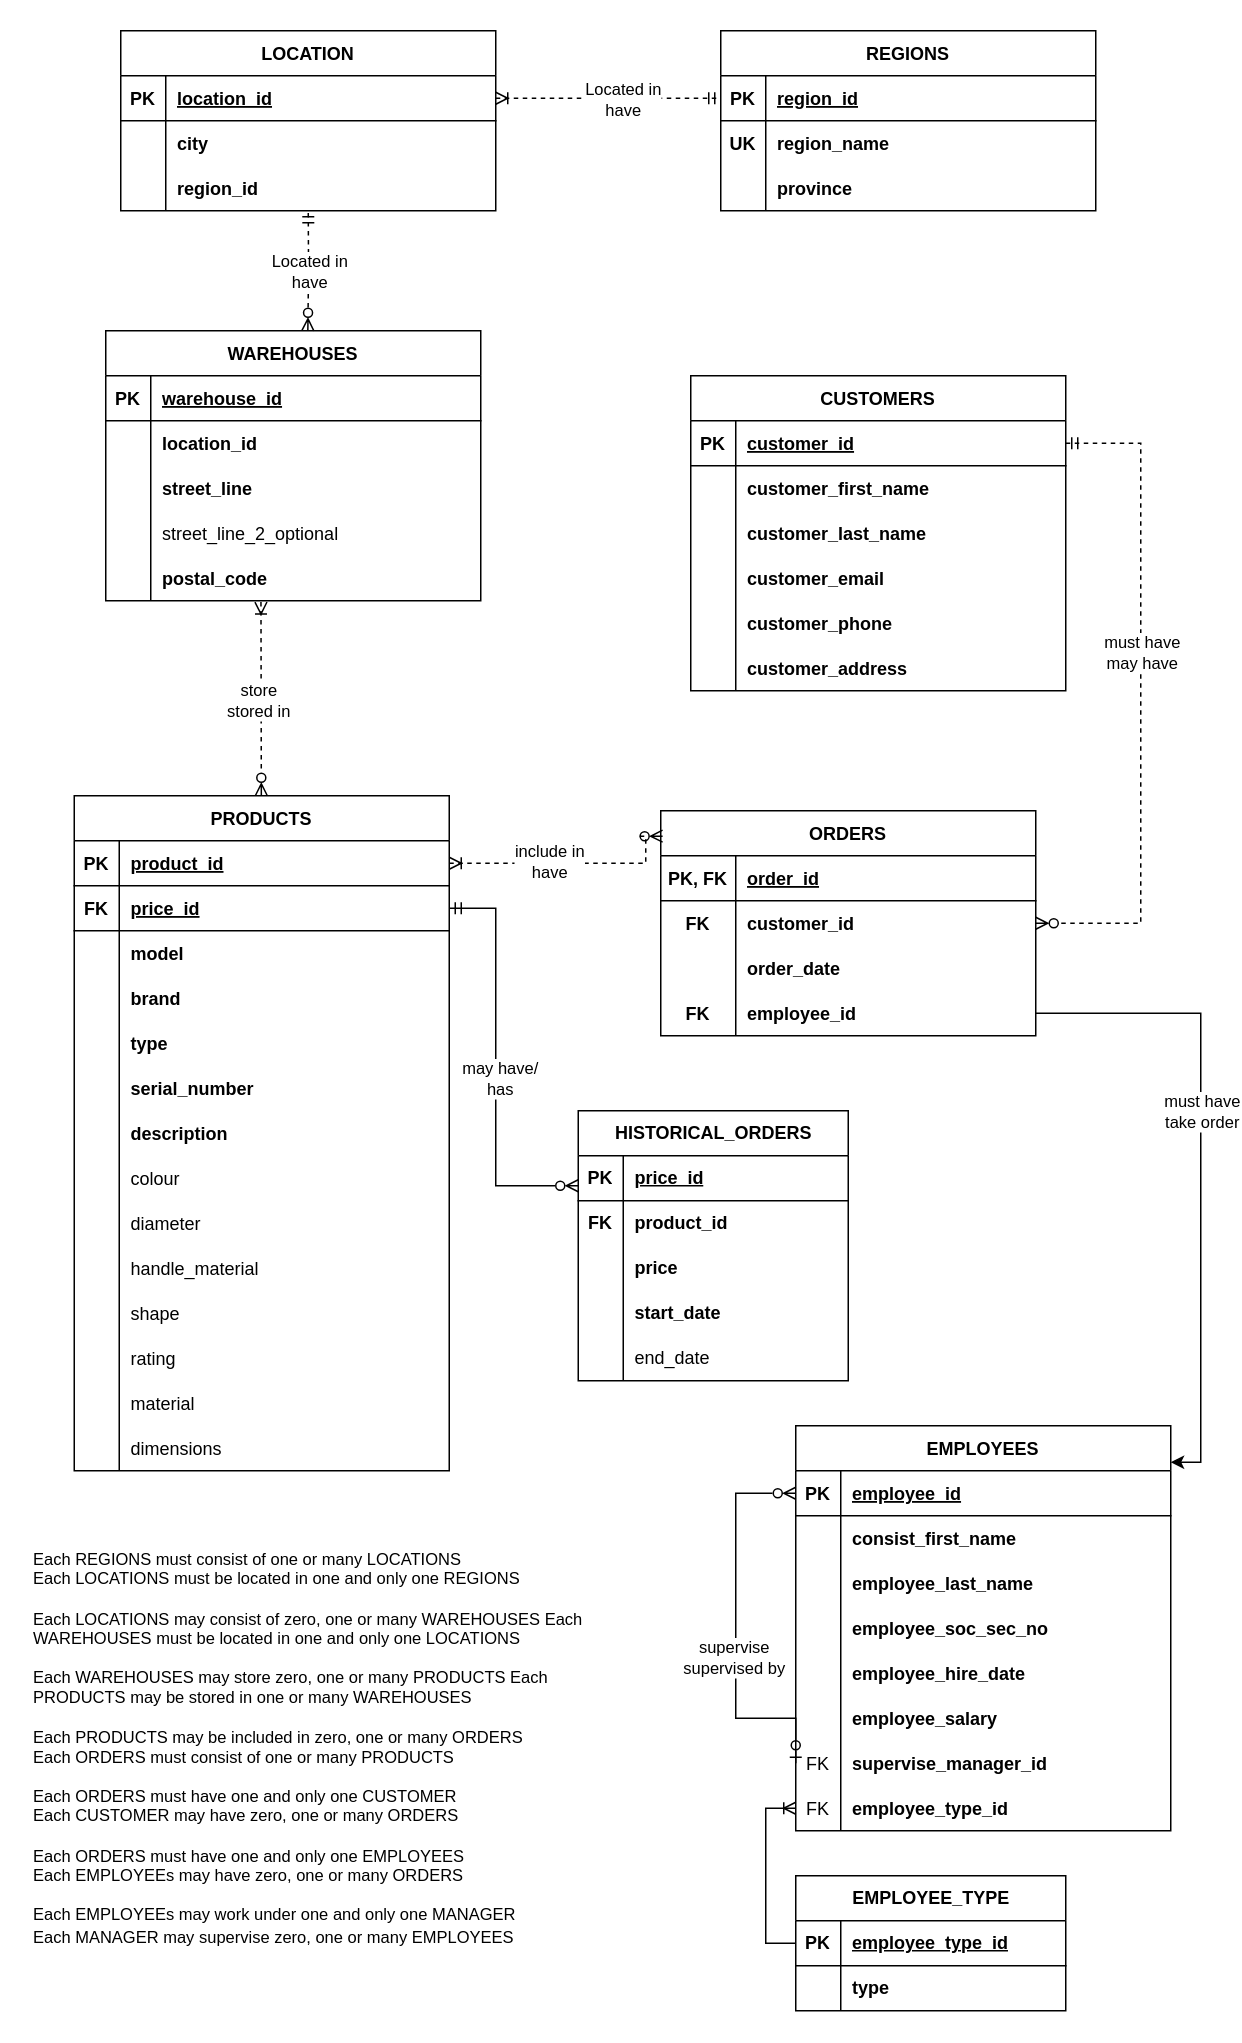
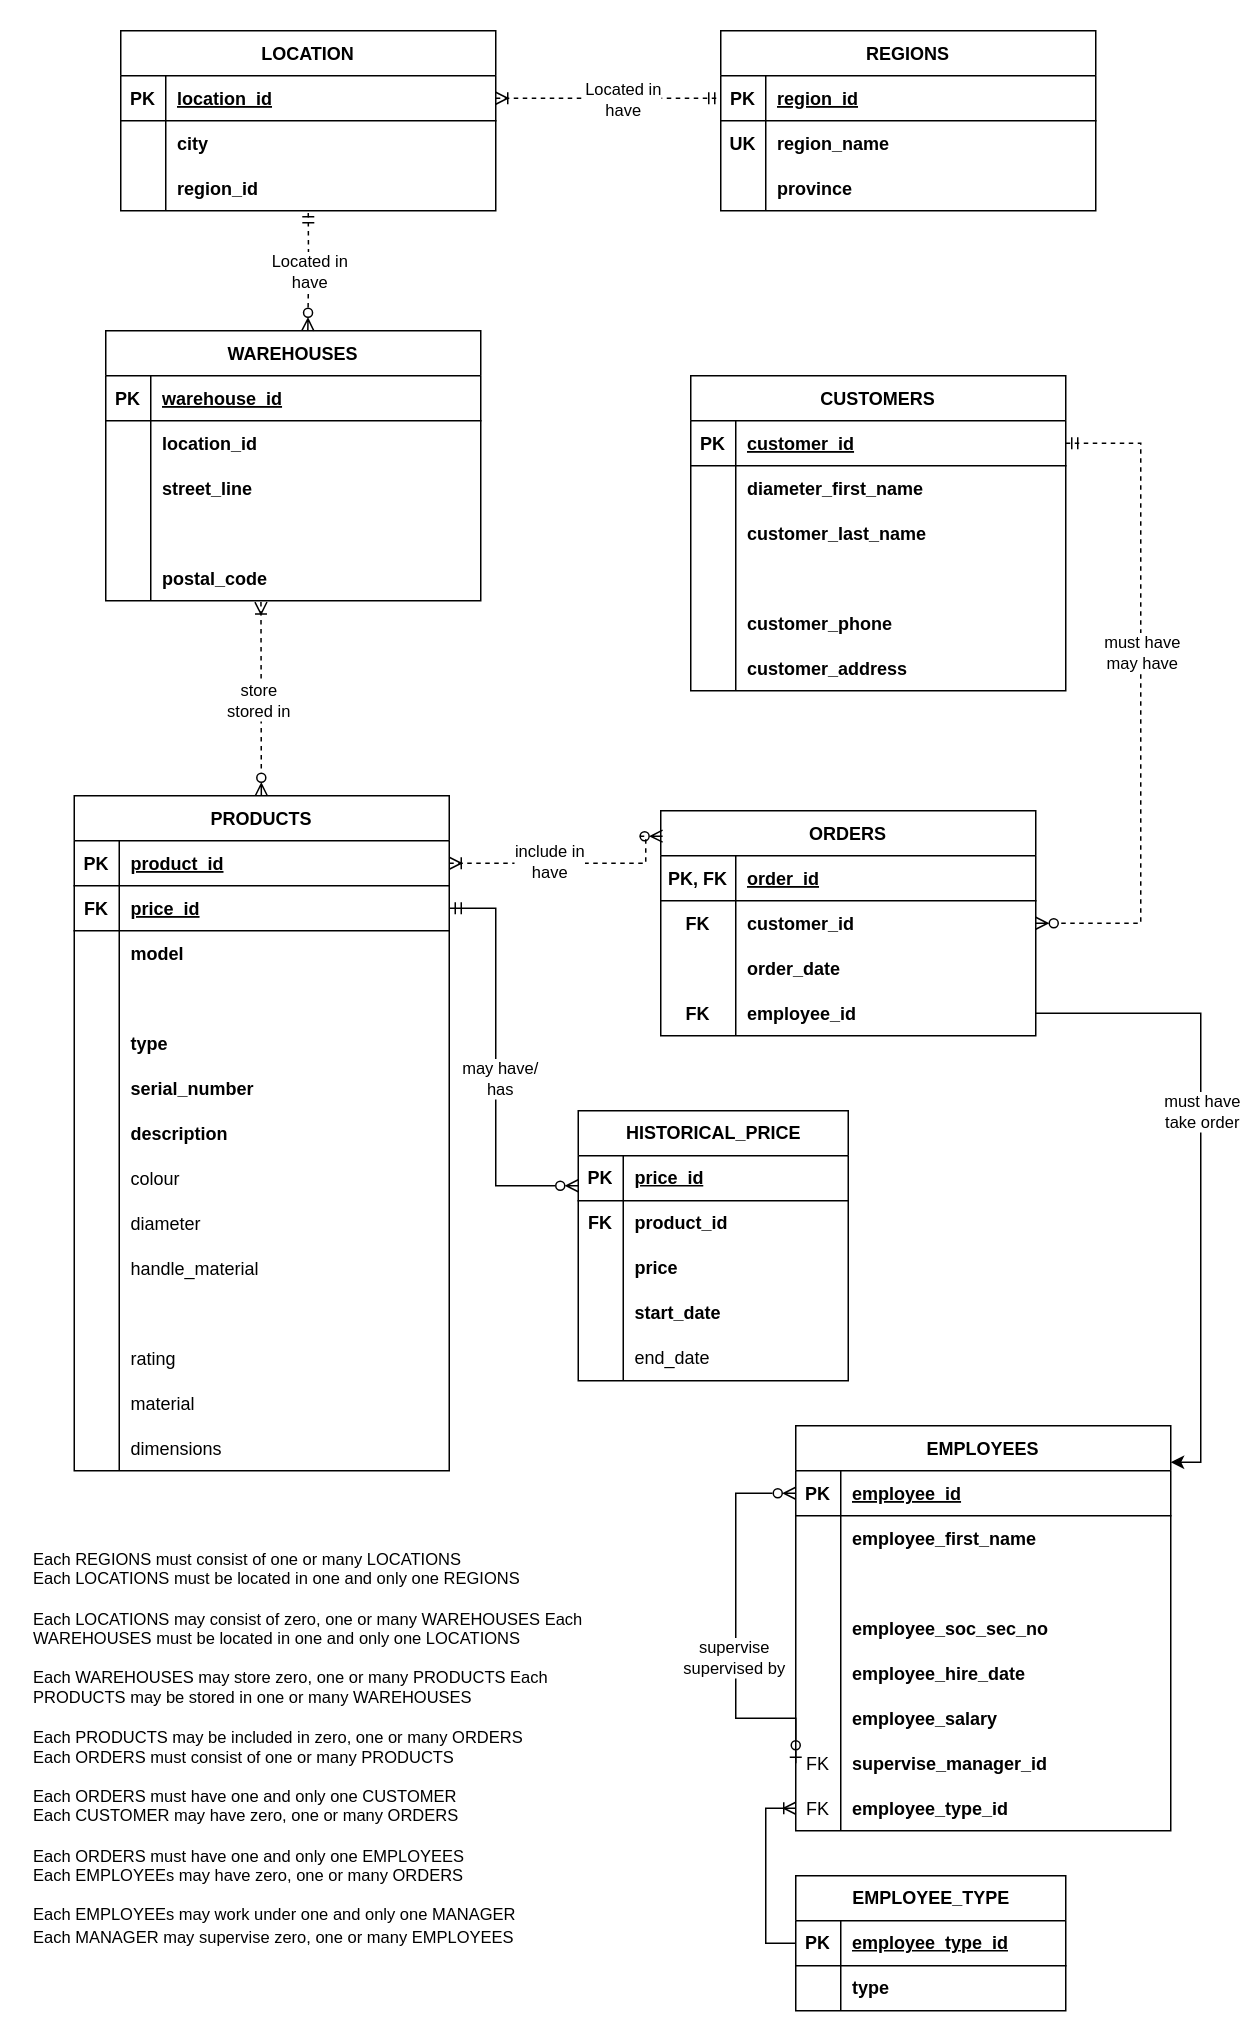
(840, 489) -> (838, 489)
(316, 533) -> none
(901, 578) -> none
(284, 998) -> none
(714, 1133) -> (714, 1133)
(284, 1313) -> none
(938, 1539) -> (943, 1539)
(1006, 1583) -> none
